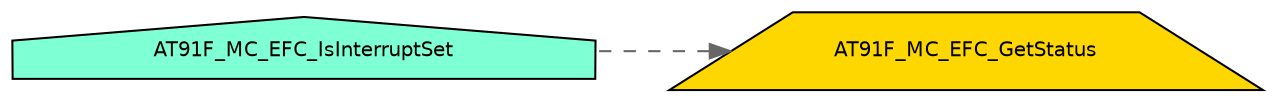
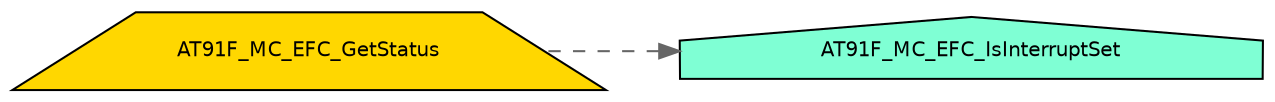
(653, 51) -> (602, 51)
